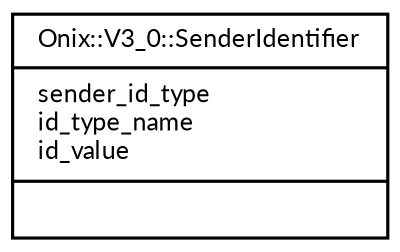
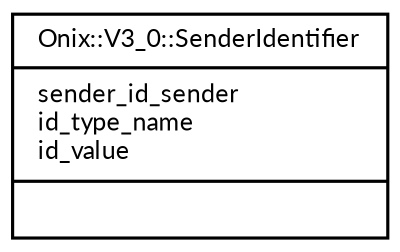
(125, 95) -> (139, 95)
